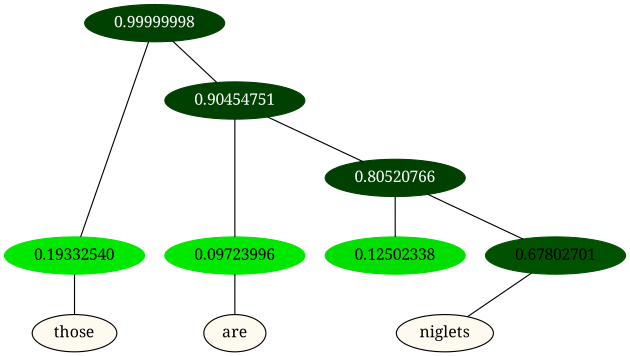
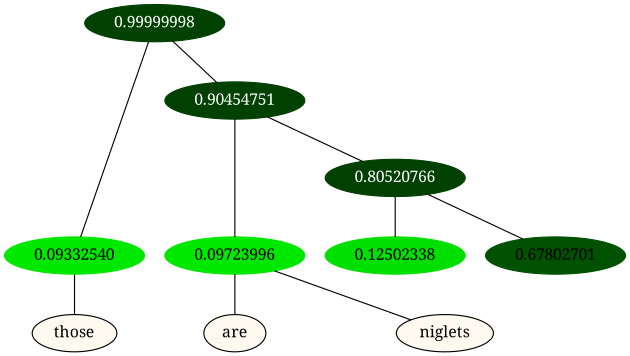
(75, 256) -> (75, 256)
(499, 295) -> (343, 295)
